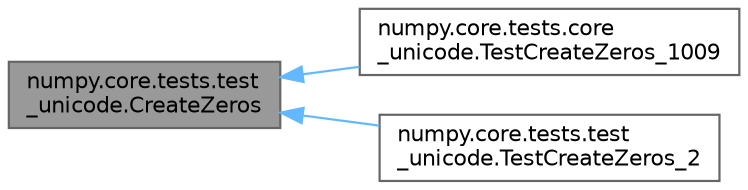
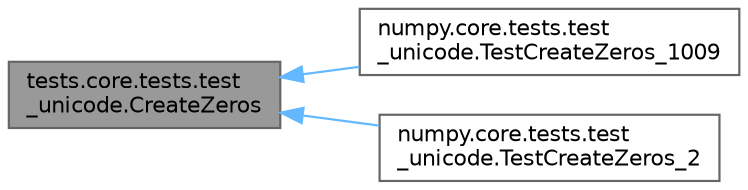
(550, 42) -> (550, 42)
(145, 95) -> (145, 95)
